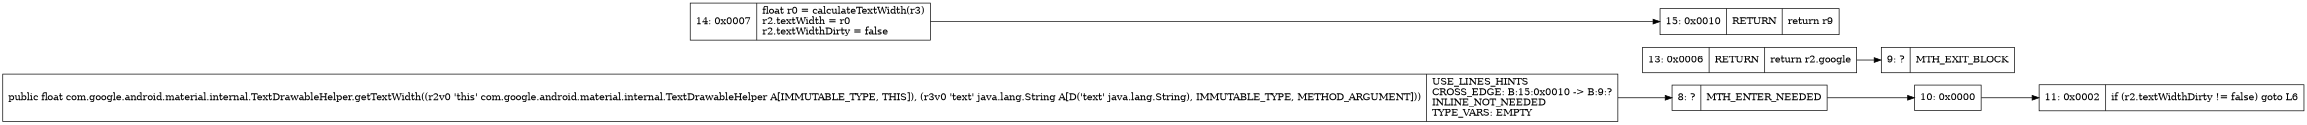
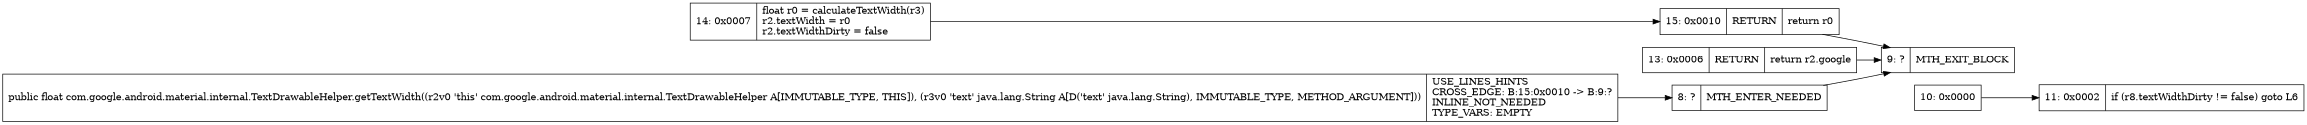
(1811, 21) -> (1811, 21)
none -> (1853, 40)
(2205, 97) -> (2205, 97)
(1867, 98) -> (1853, 80)
